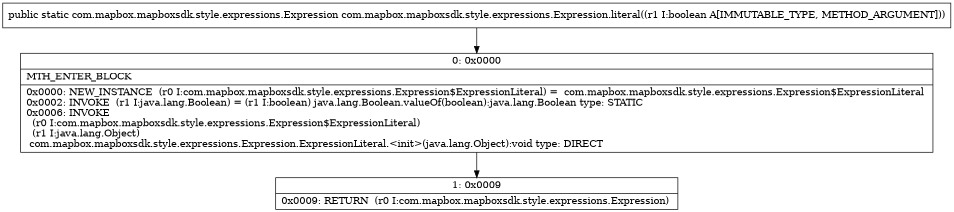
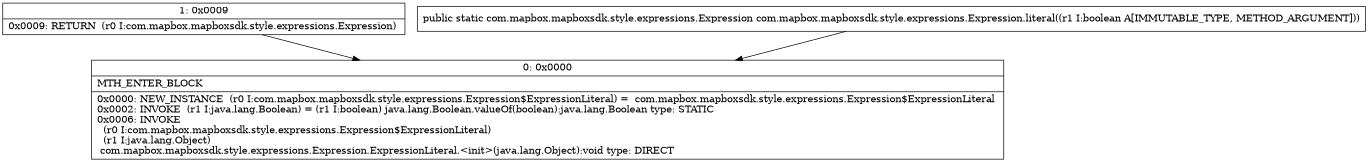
(477, 162) -> (308, 47)
